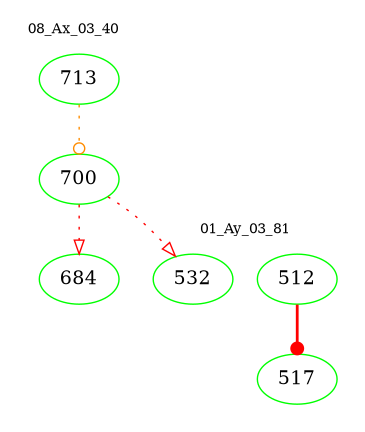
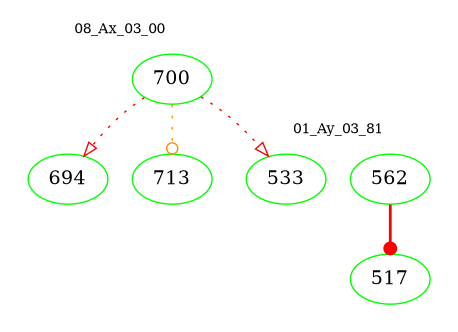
(74, 30) -> (120, 30)
(79, 124) -> (172, 124)
(79, 279) -> (68, 179)
(193, 279) -> (286, 179)
(297, 279) -> (390, 179)
